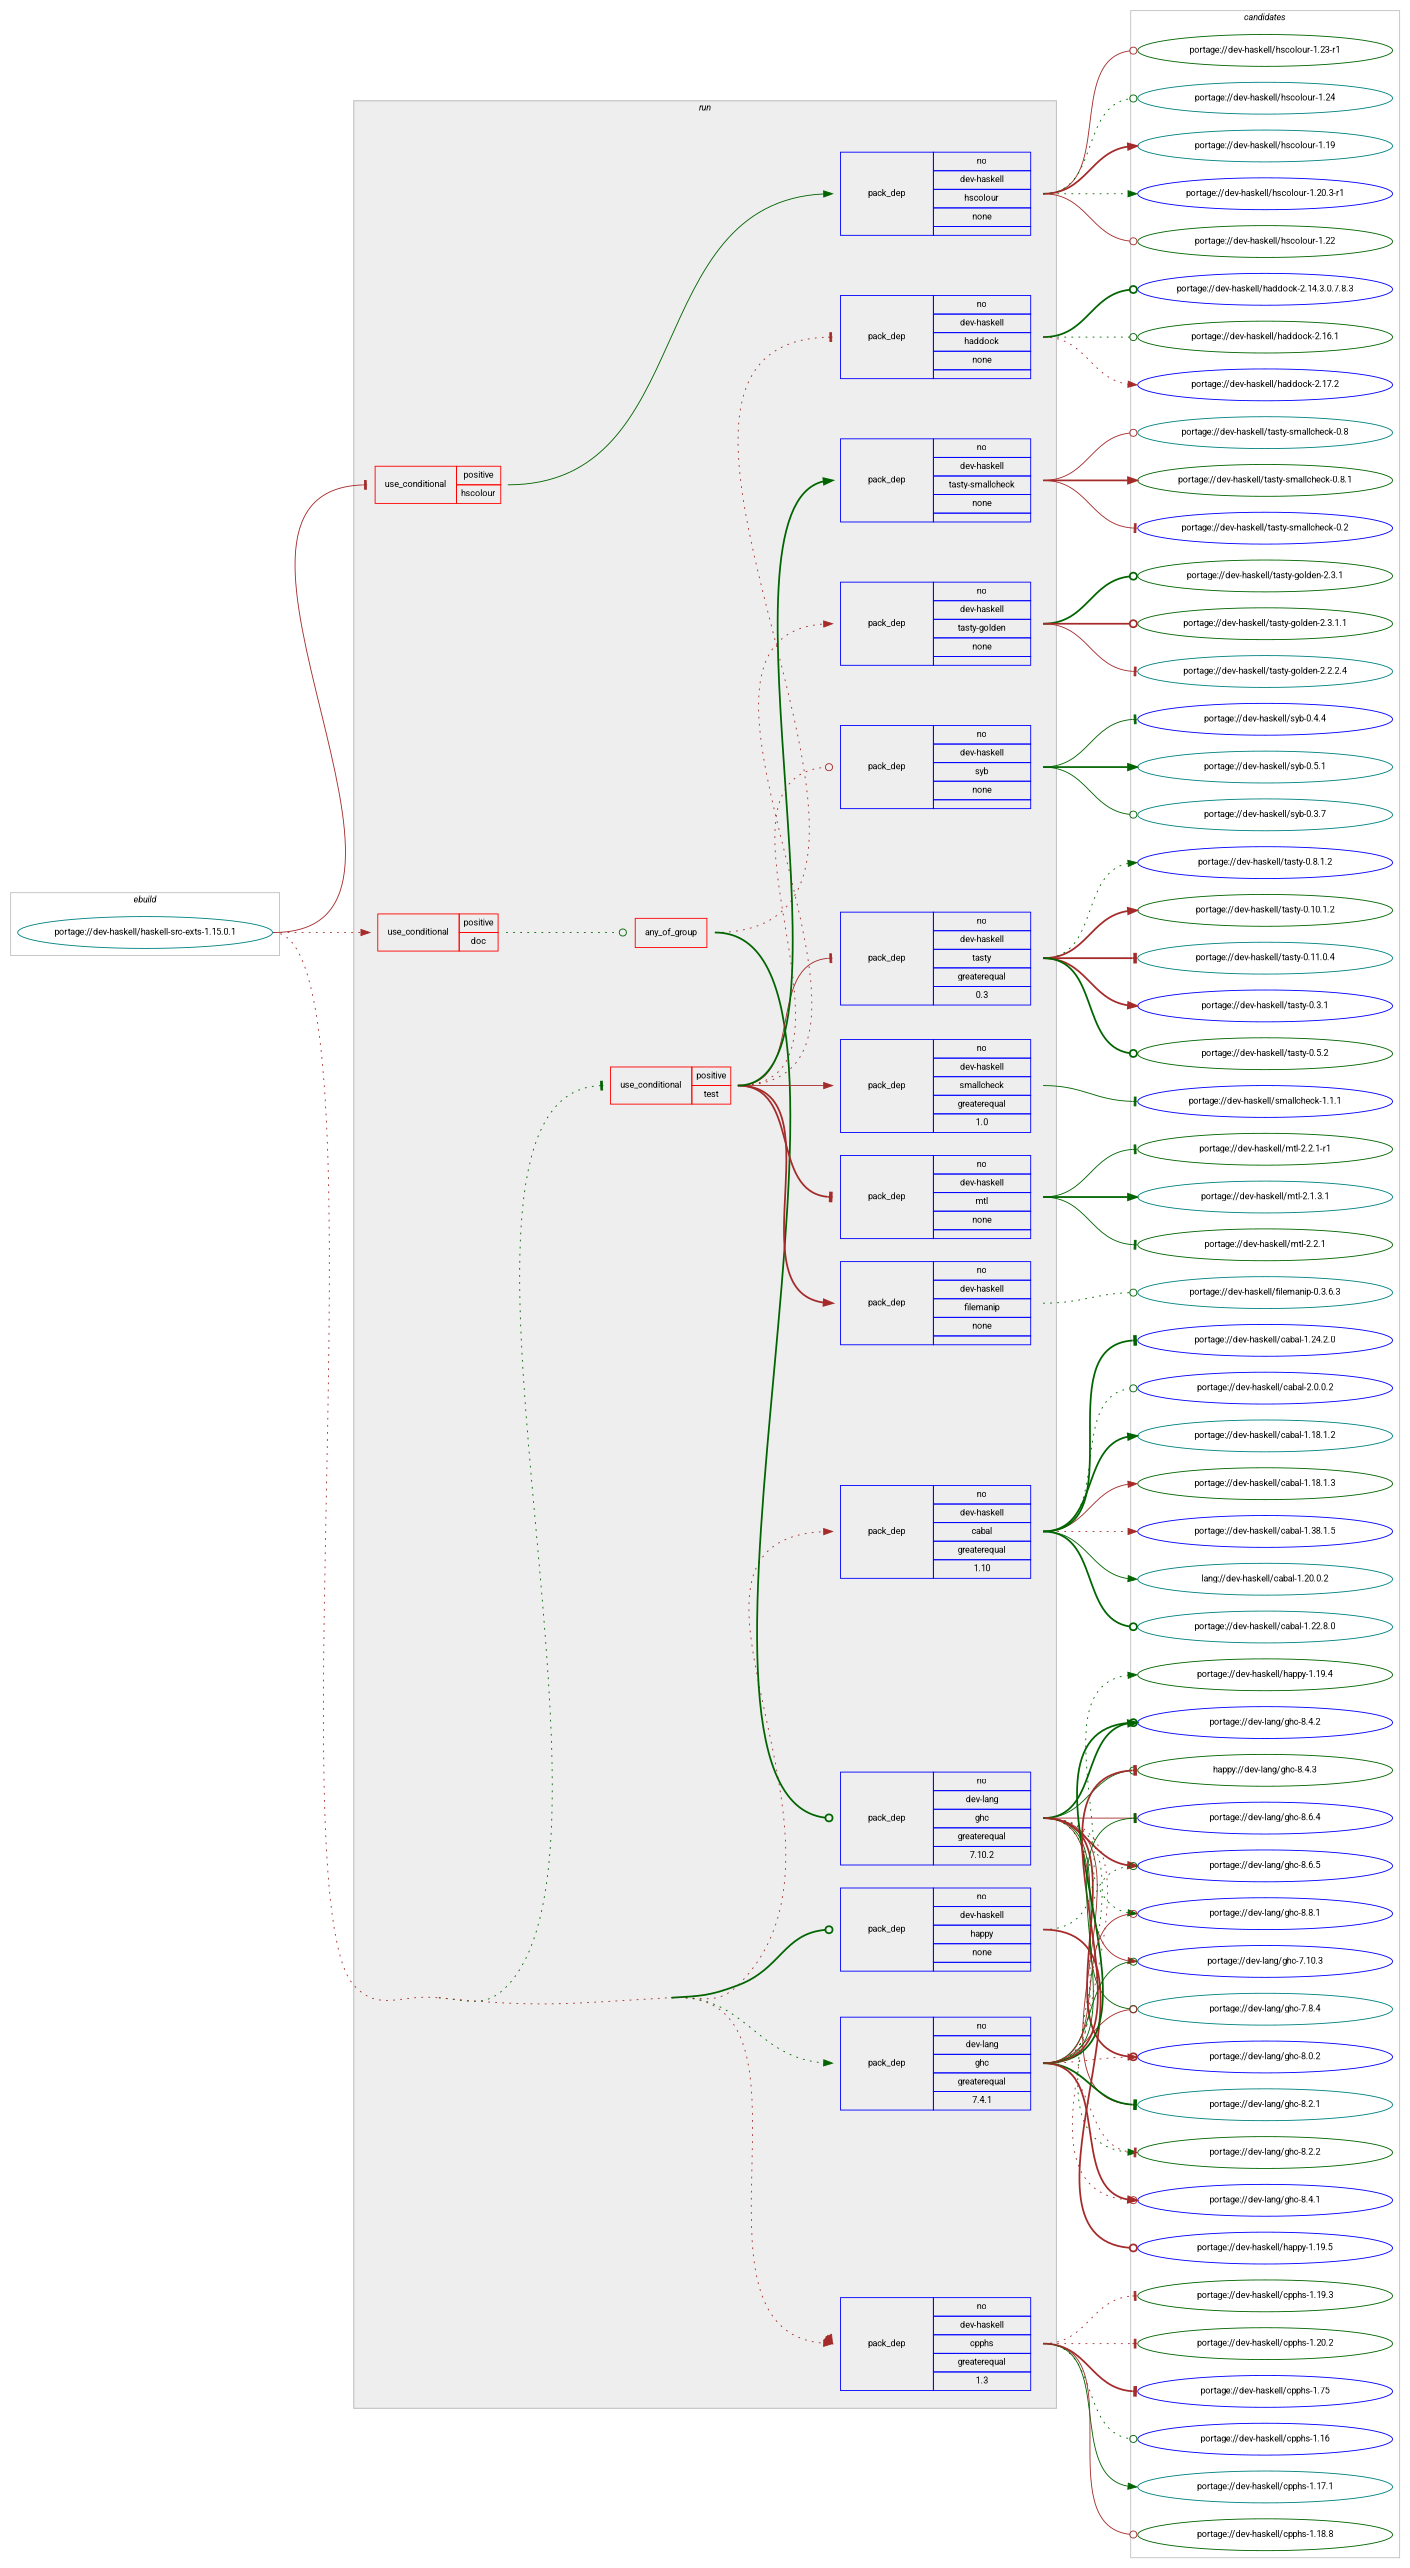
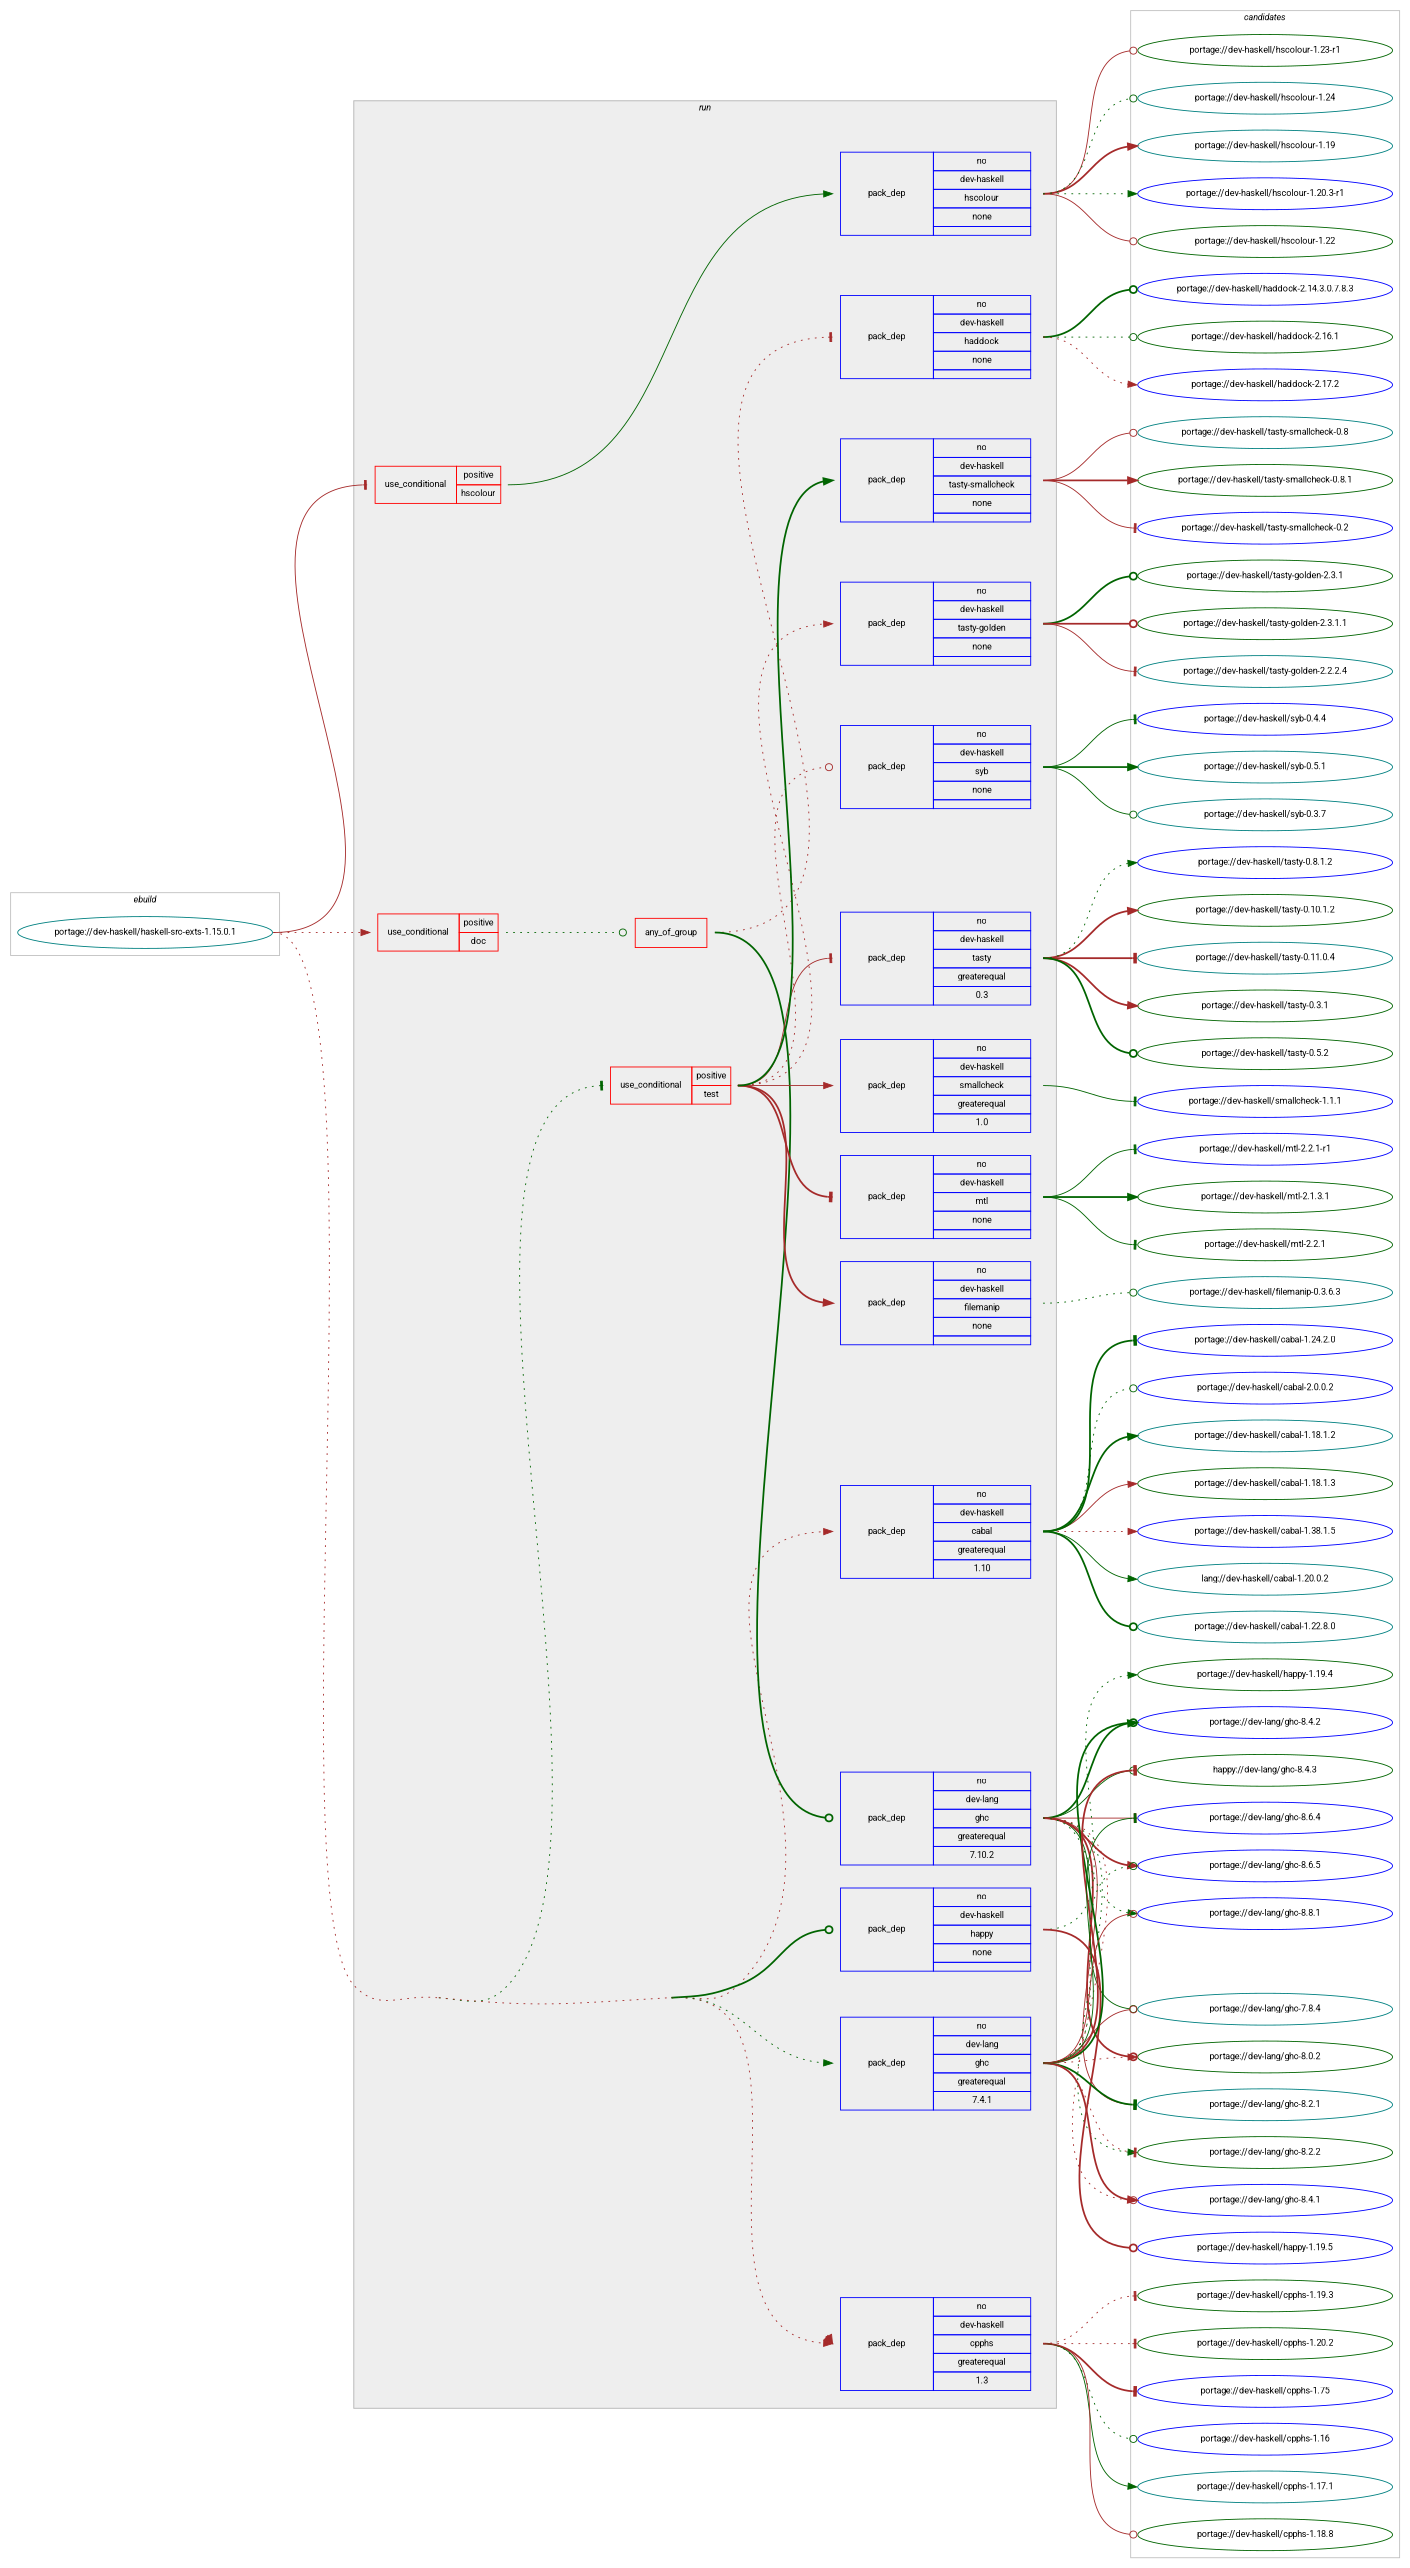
(1265, 1006) -> (1265, 1006)
(1265, 1149) -> (1265, 1149)
(1265, 1197) -> (1265, 1197)
(1265, 1961) -> none
(1265, 2057) -> (1265, 2057)
